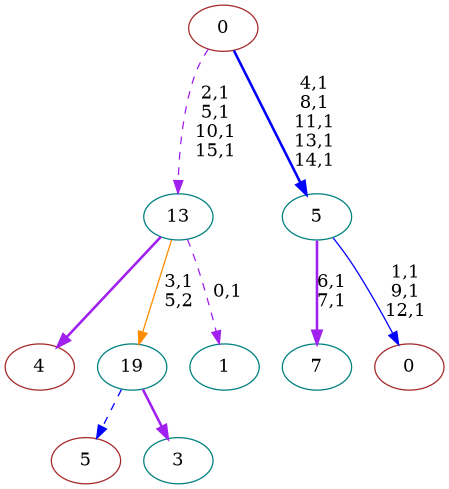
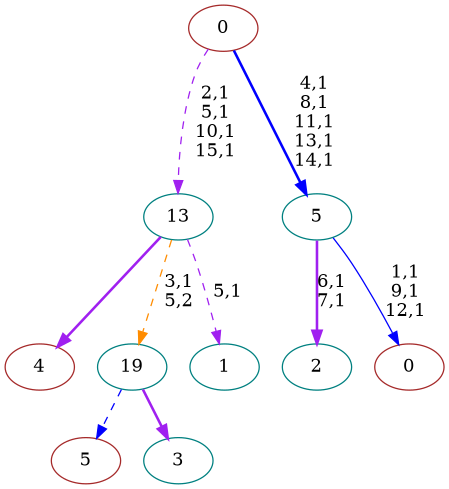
(157, 286) -> (157, 286)
(228, 292) -> (228, 292)
(317, 367) -> (317, 367)
